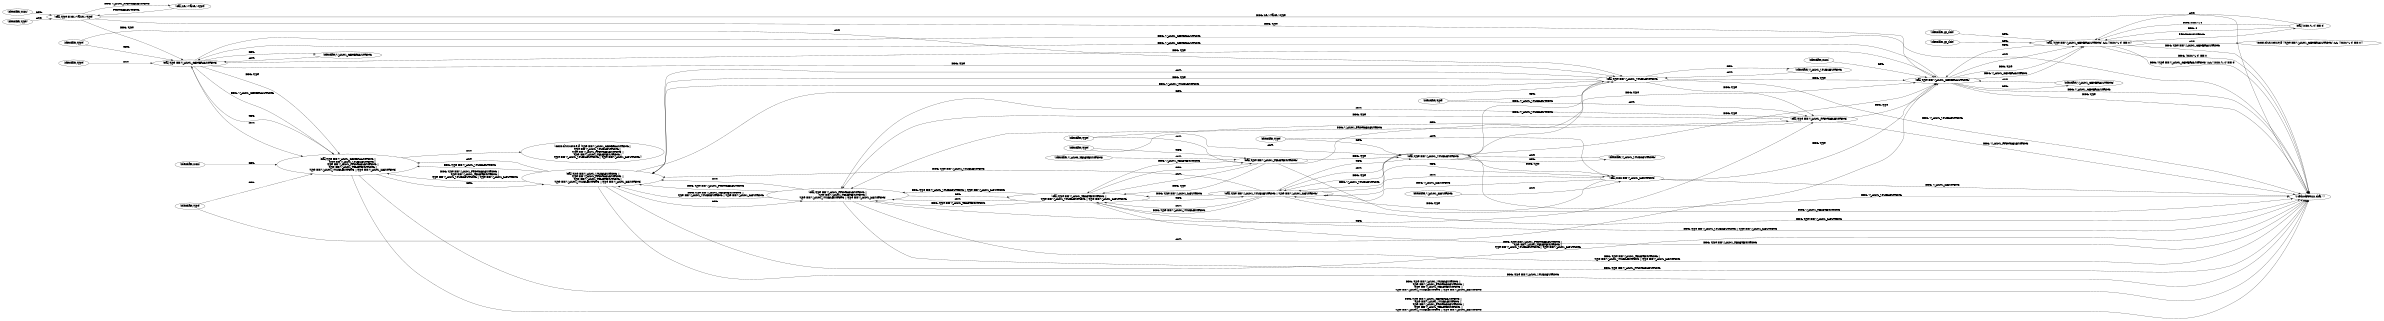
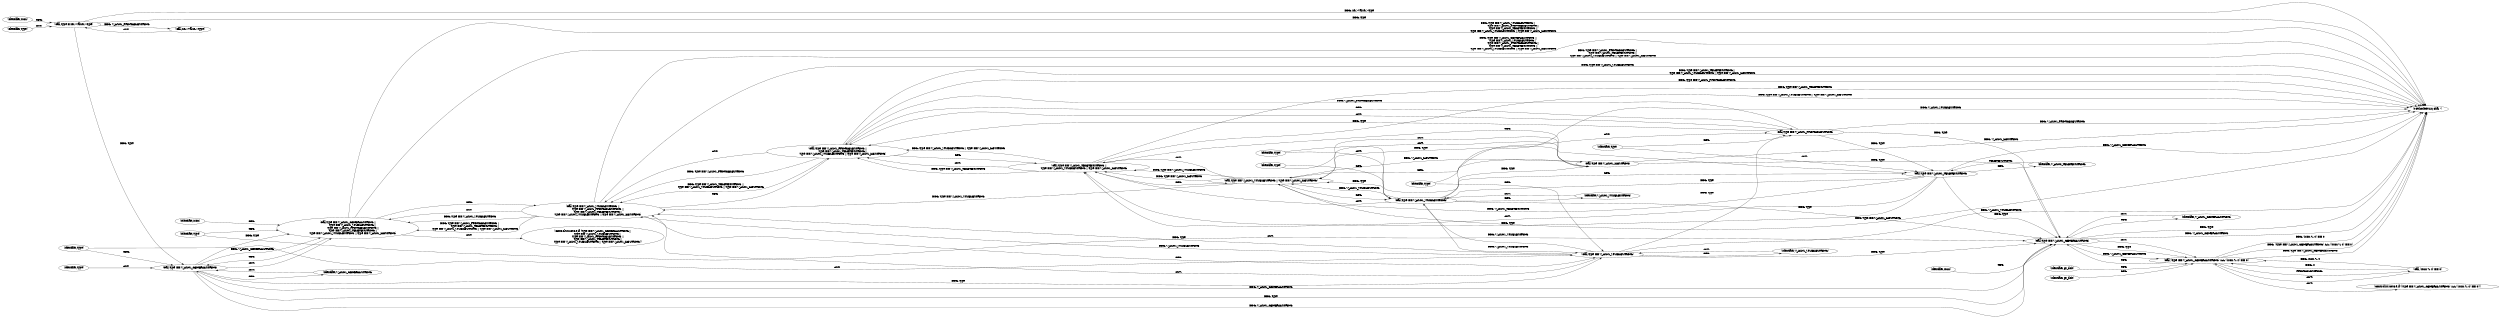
(127, 10) -> (127, 30)
none -> (1876, 150)
(1179, 157) -> (2001, 161)
none -> (2001, 169)
(1632, 178) -> (1607, 164)
(1433, 194) -> none
(1819, 210) -> (2124, 145)
